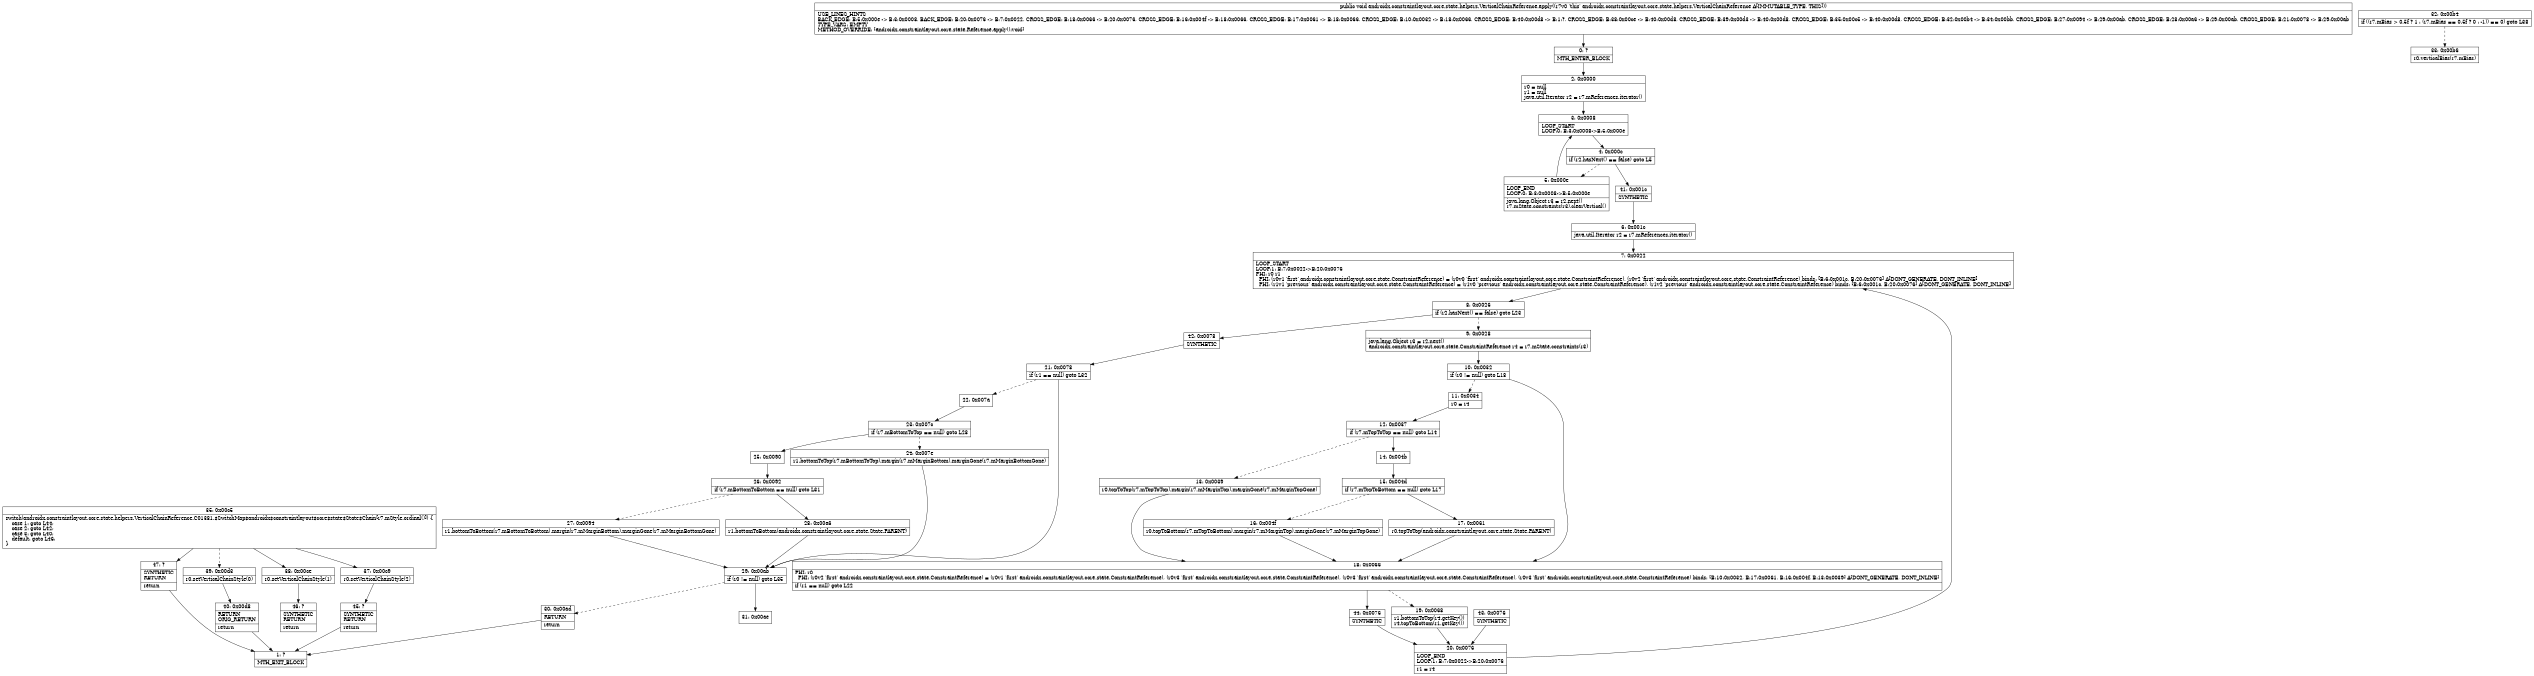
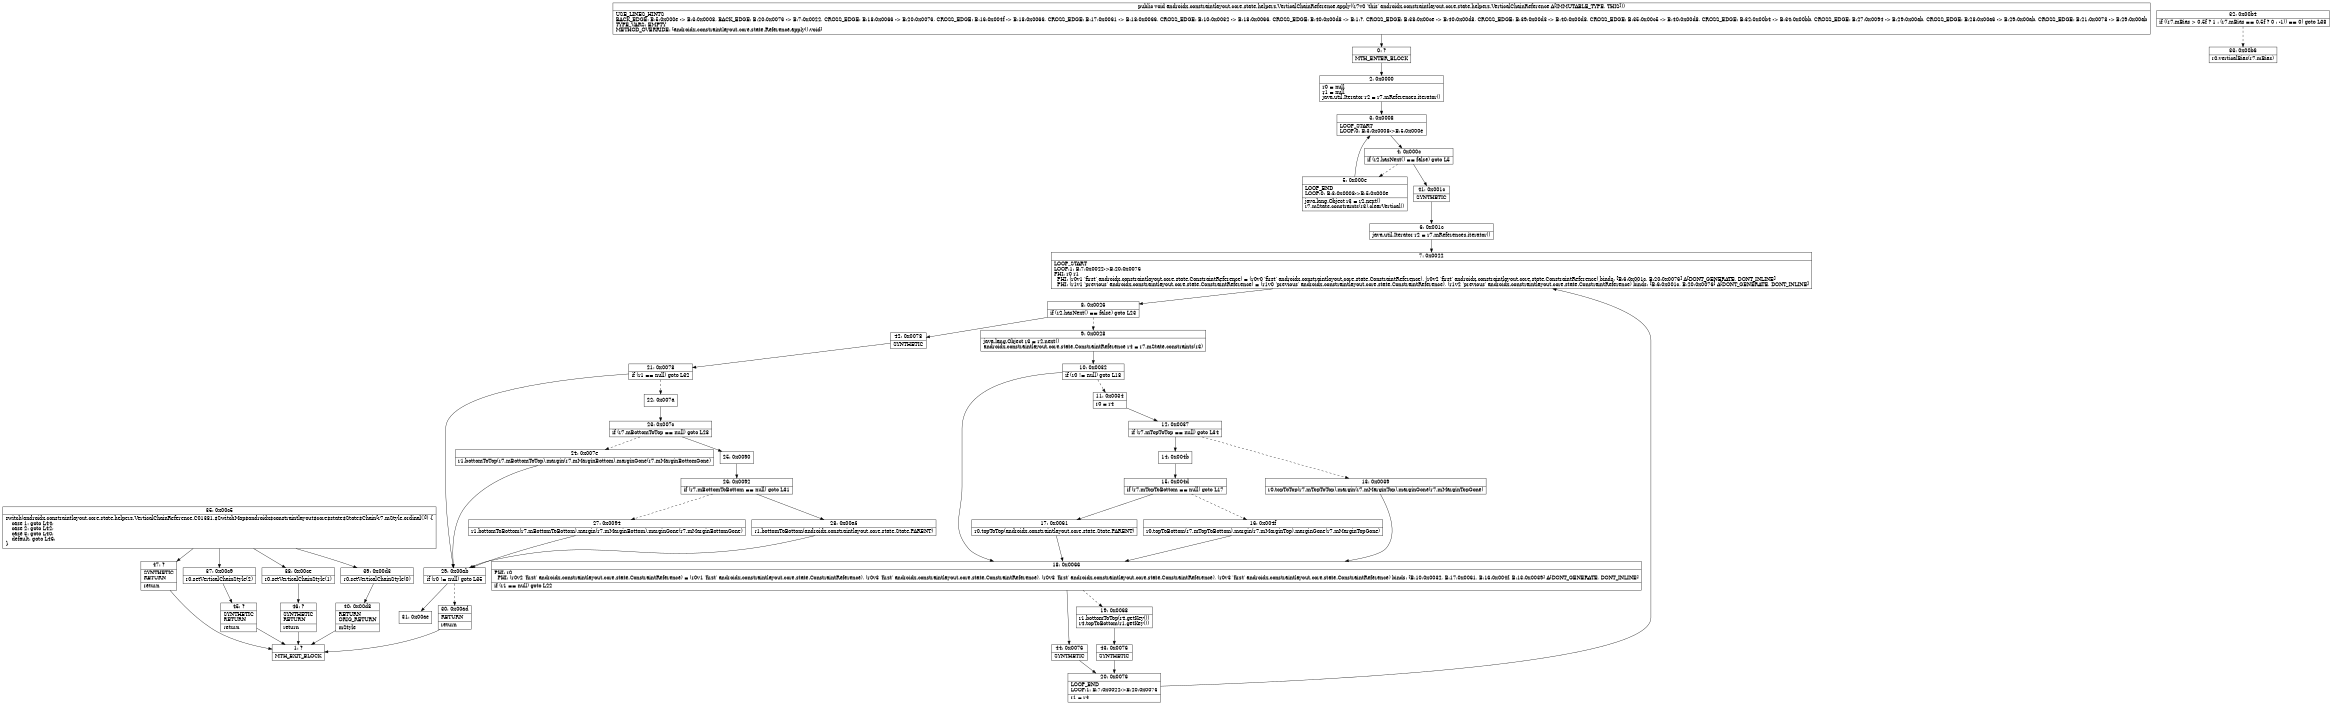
(1393, 433) -> (1175, 433)
(219, 556) -> (325, 557)
(226, 628) -> (347, 628)
(1442, 635) -> (1114, 635)
none -> (298, 637)
